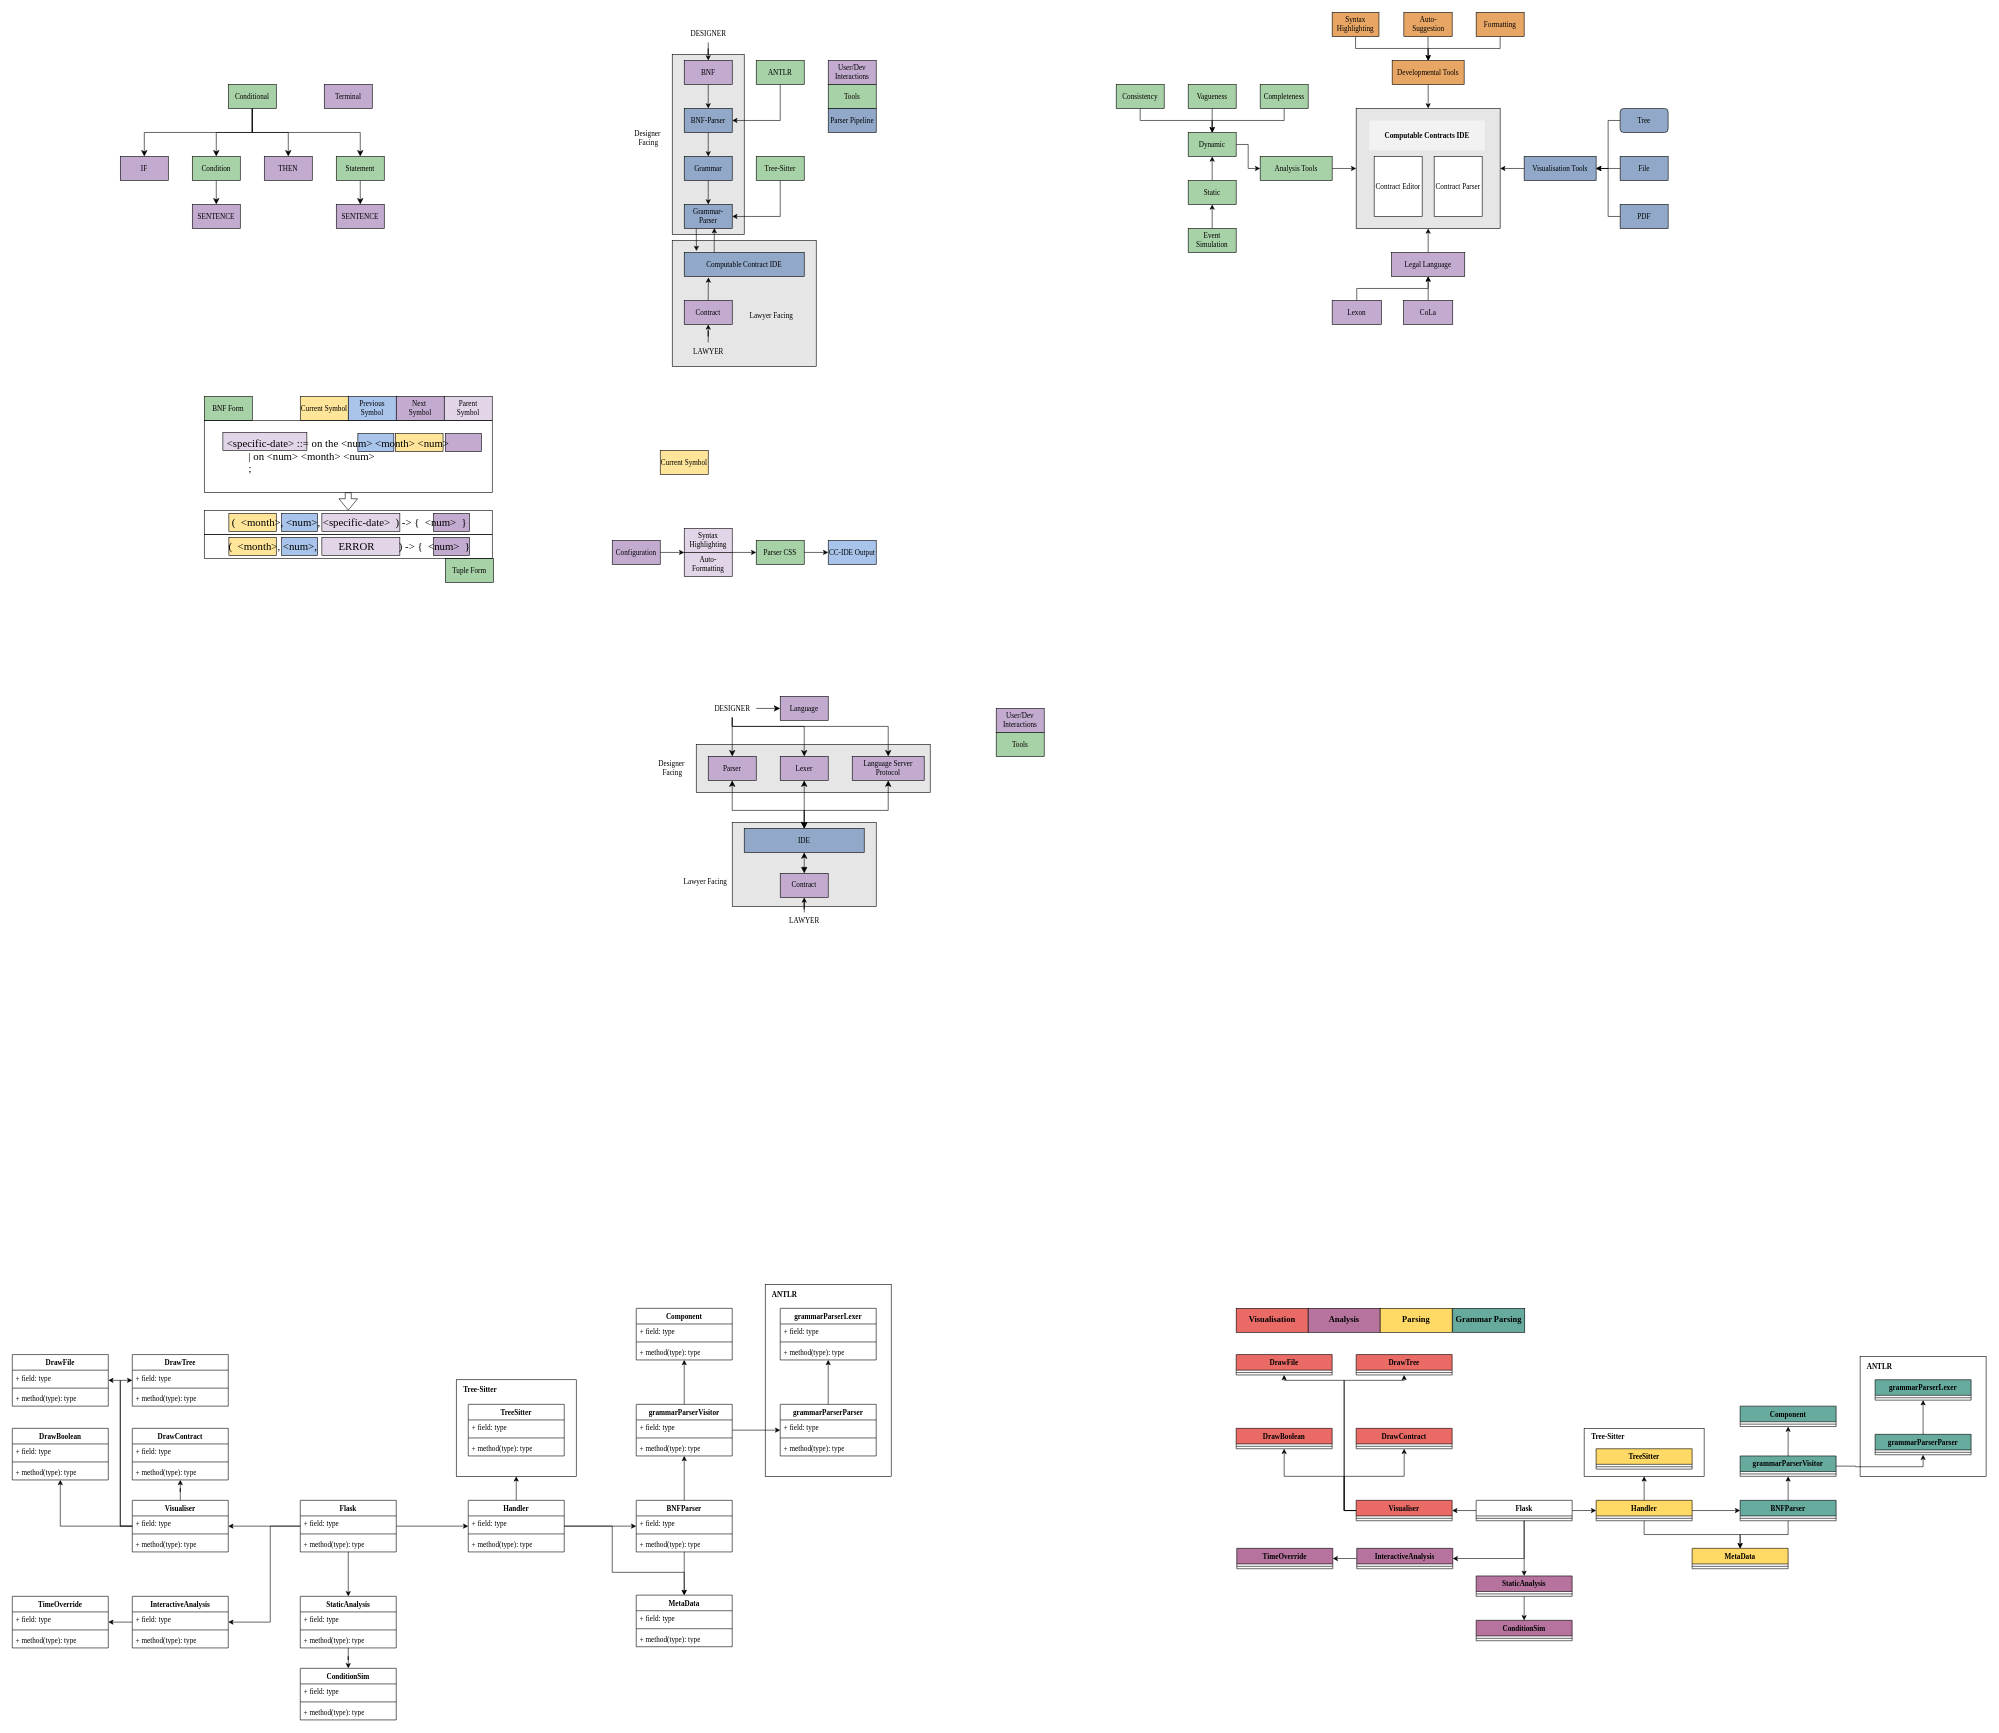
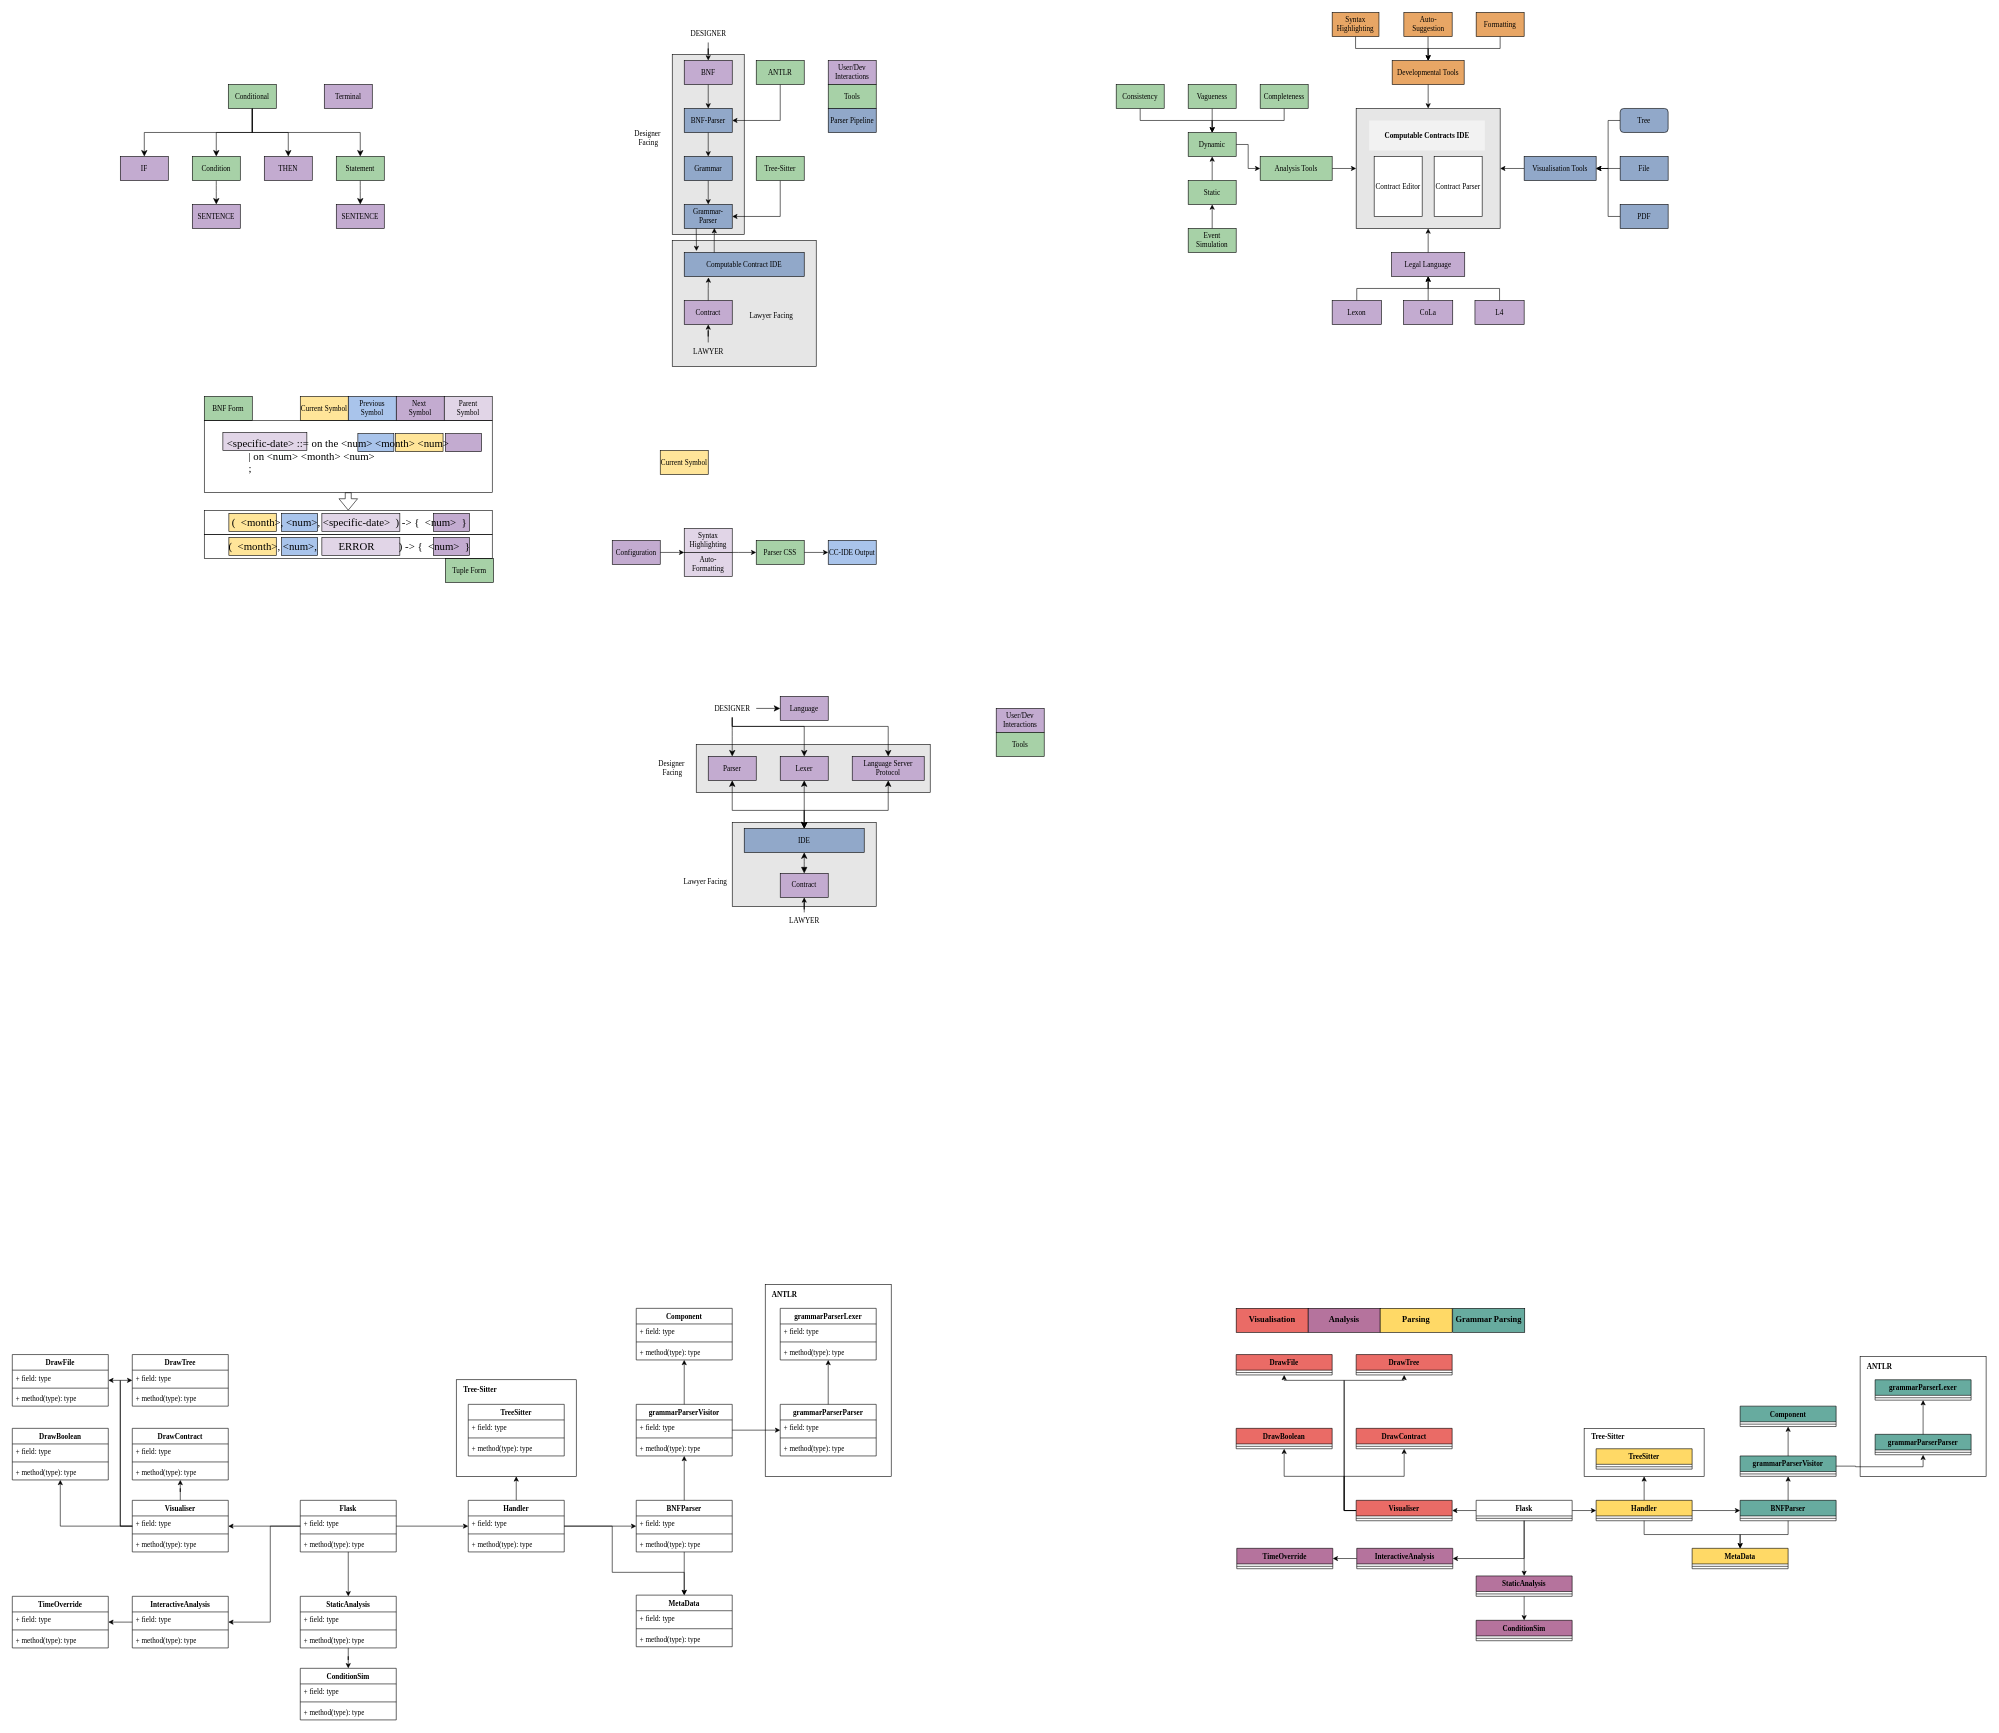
none -> (1472, 288)
none -> (1500, 312)
